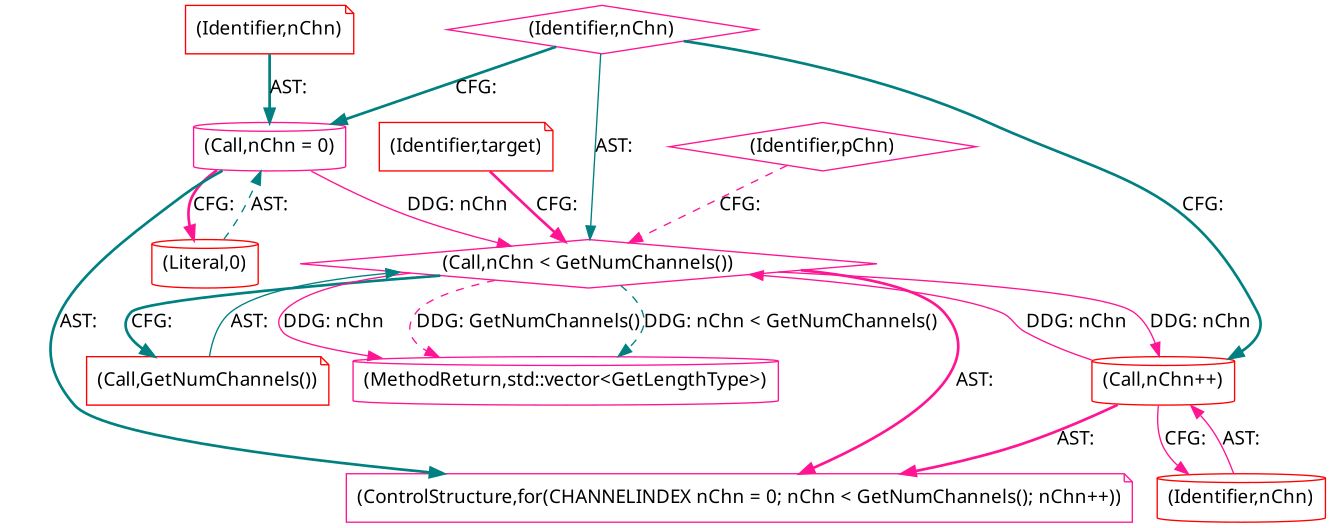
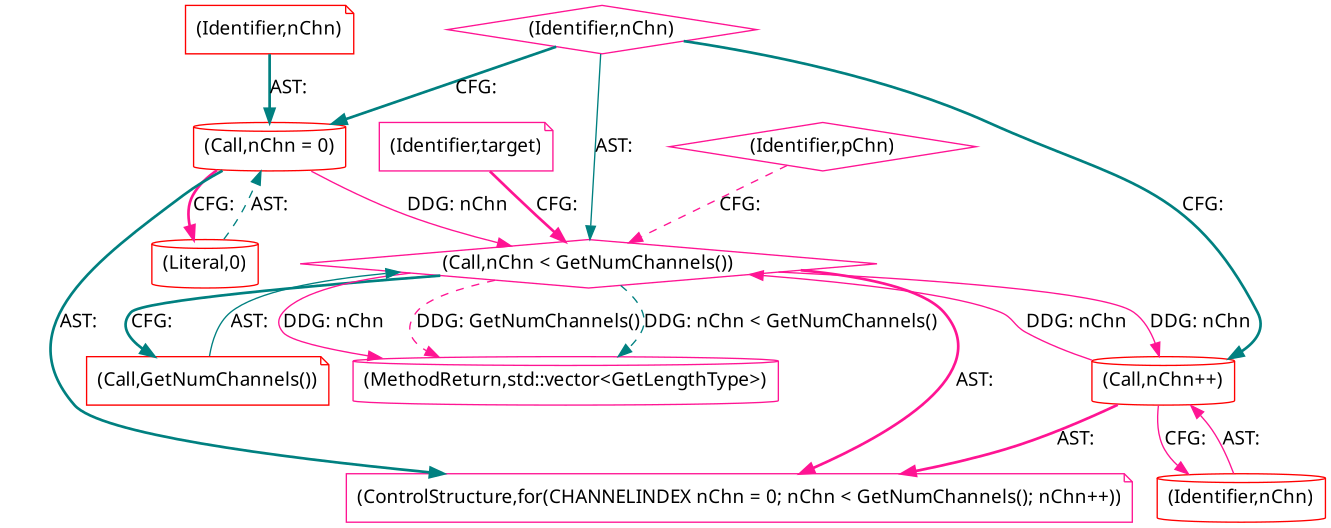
(270, 147) -> (270, 147)
(466, 147) -> (466, 147)
